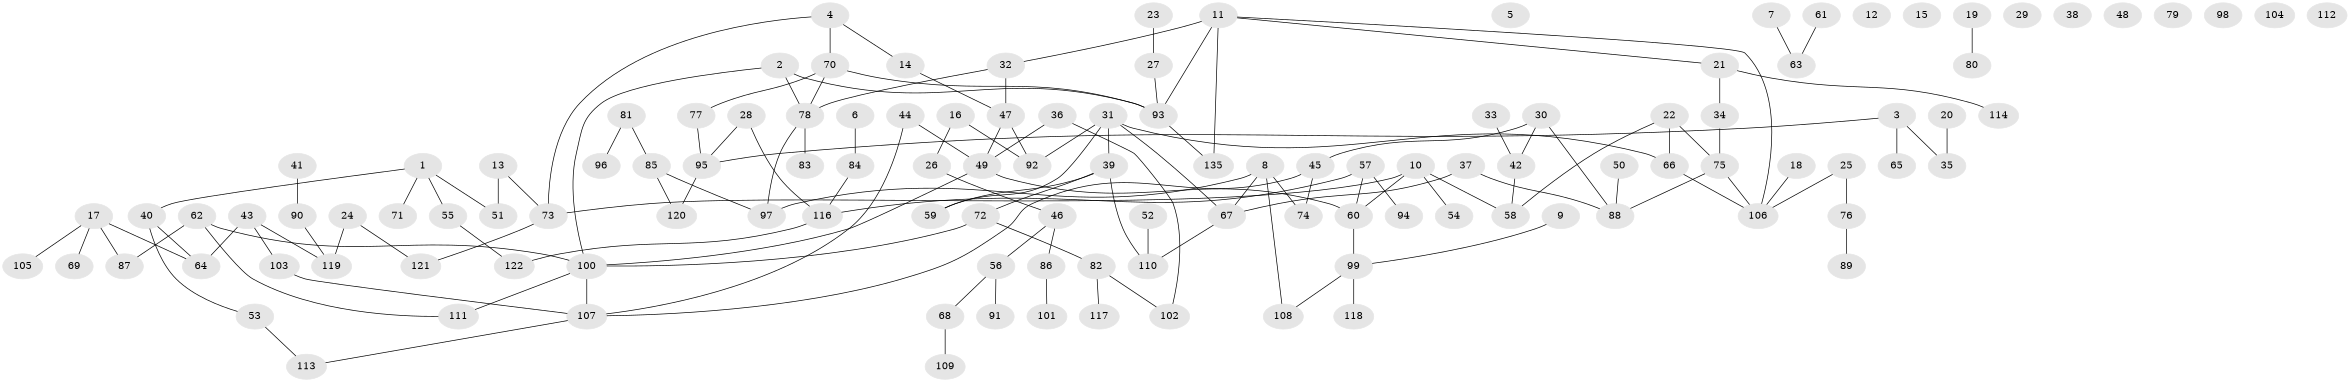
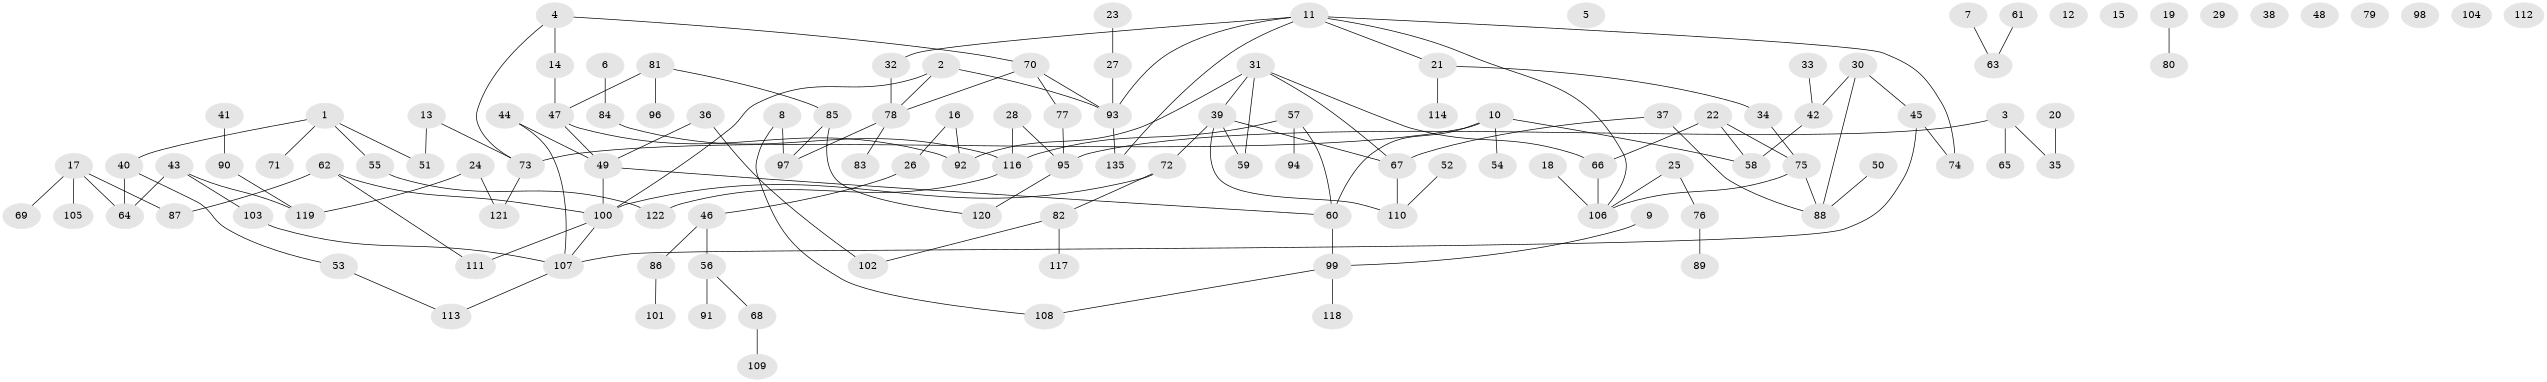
(1006, 93) -> (611, 88)
(1281, 187) -> (1672, 35)
(1246, 191) -> (1300, 139)
